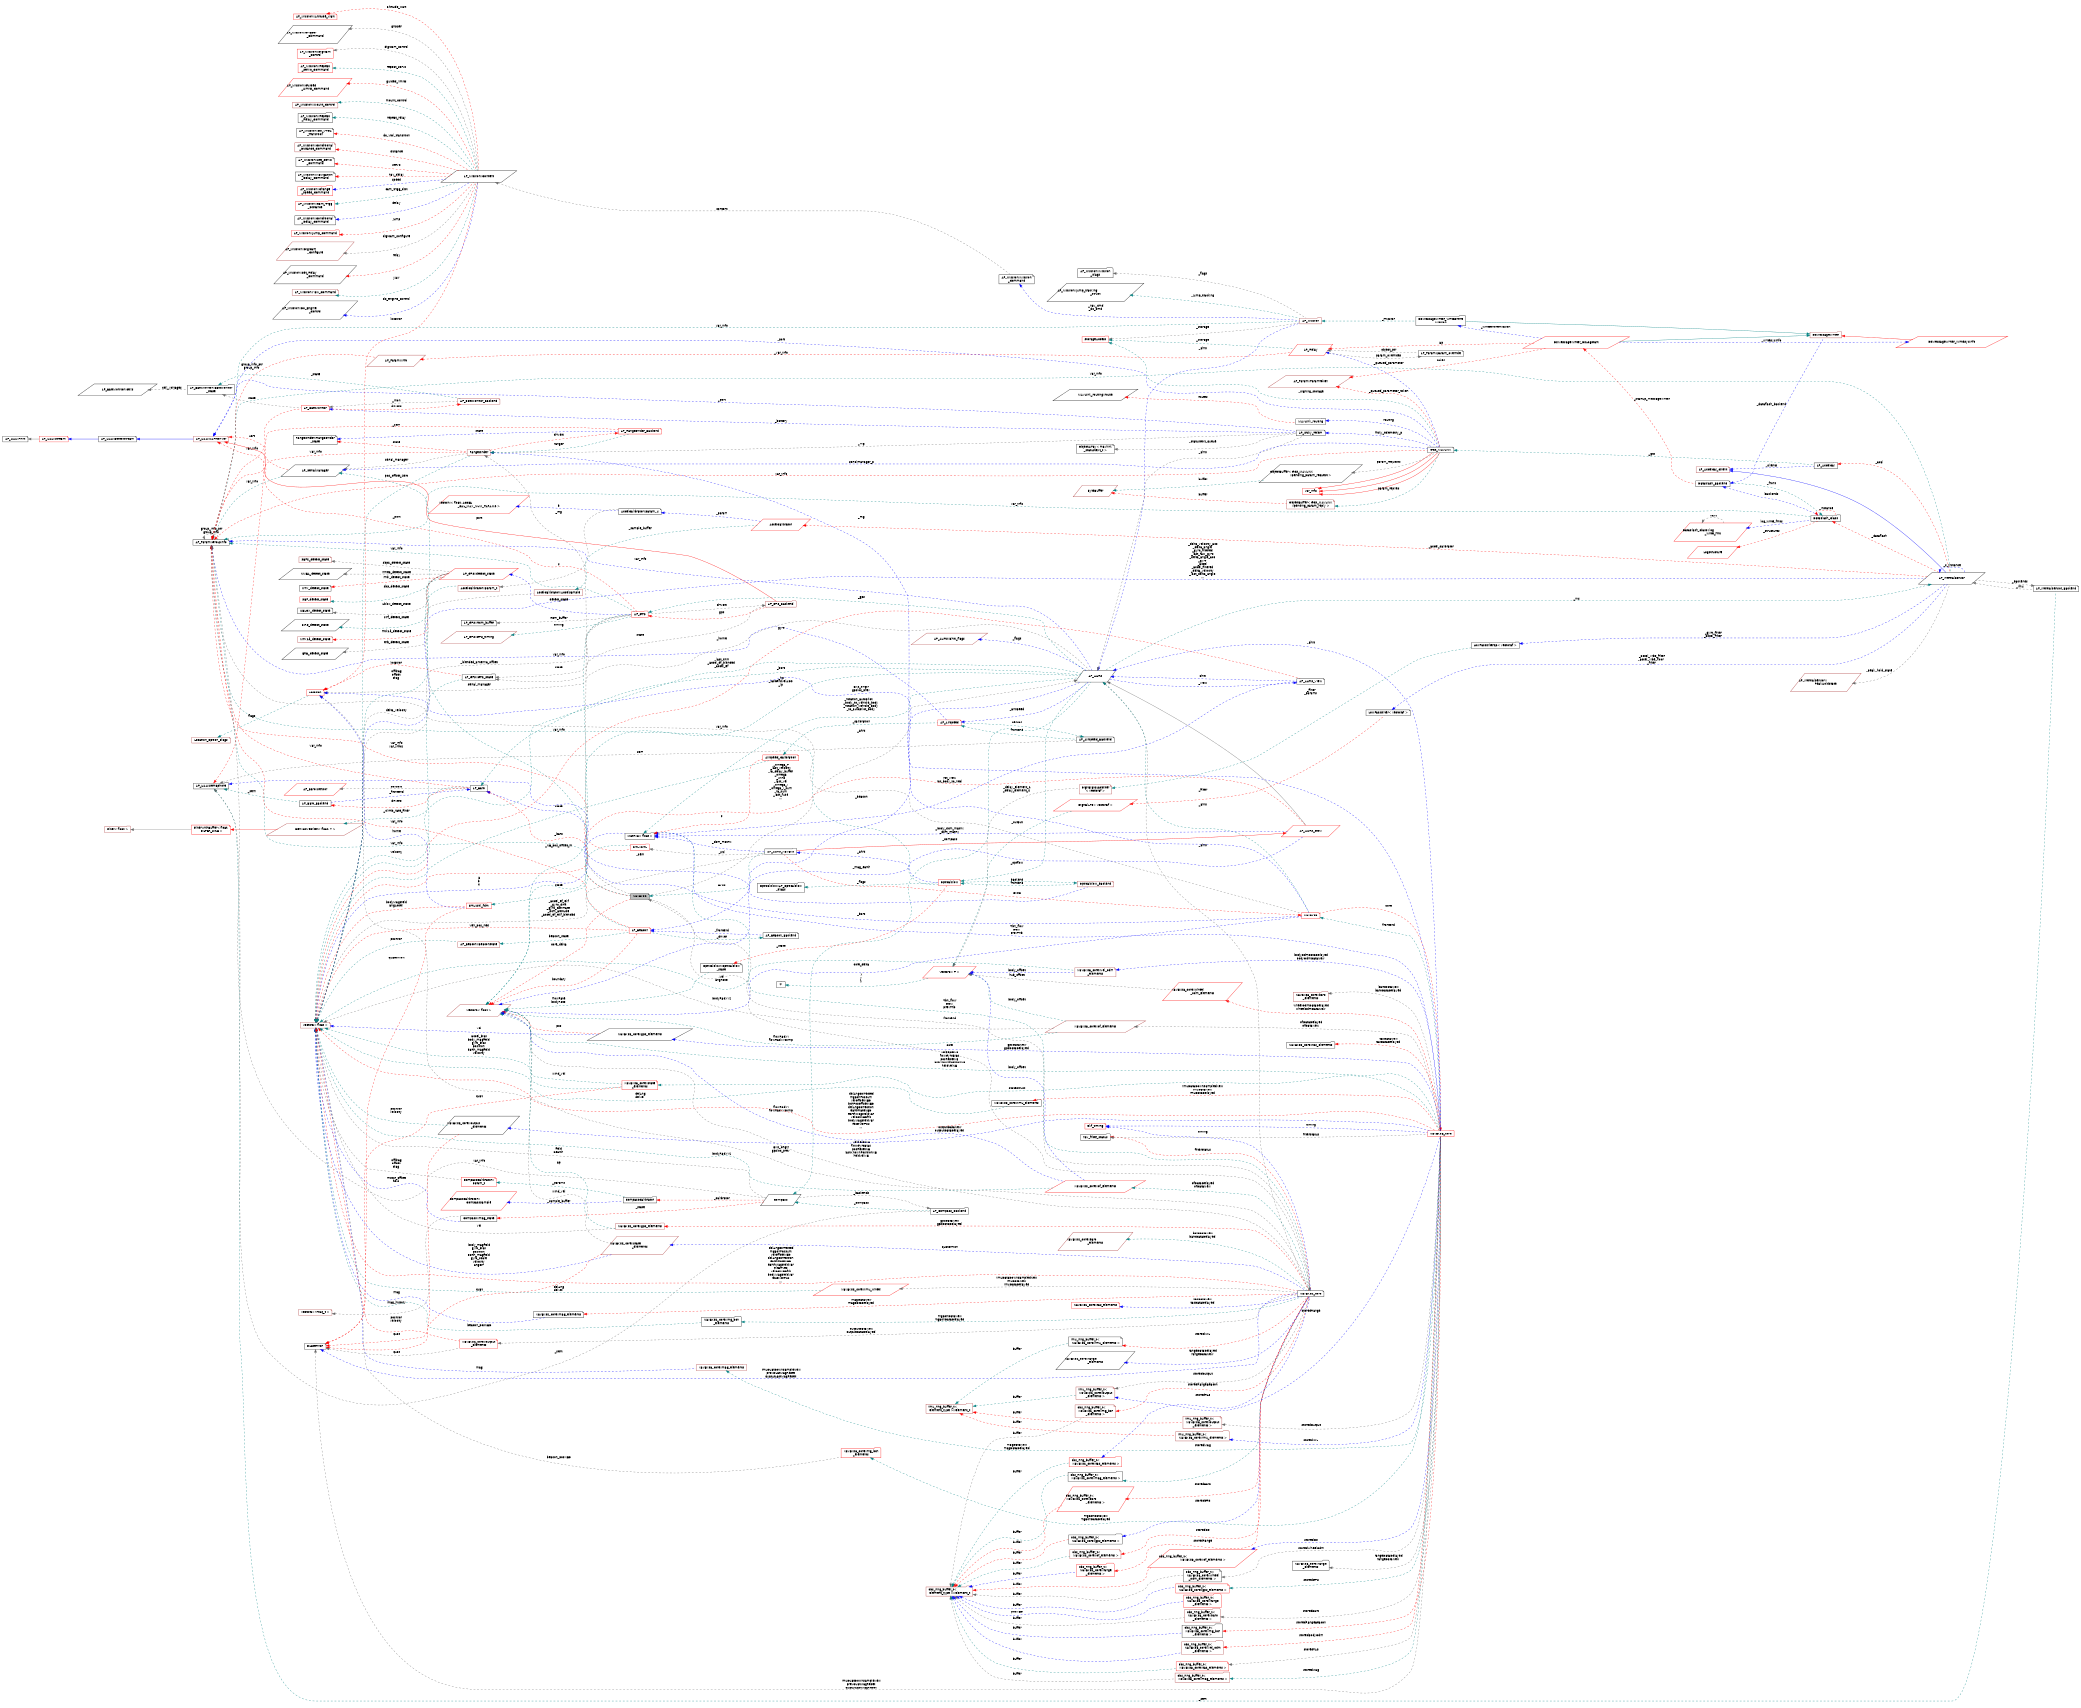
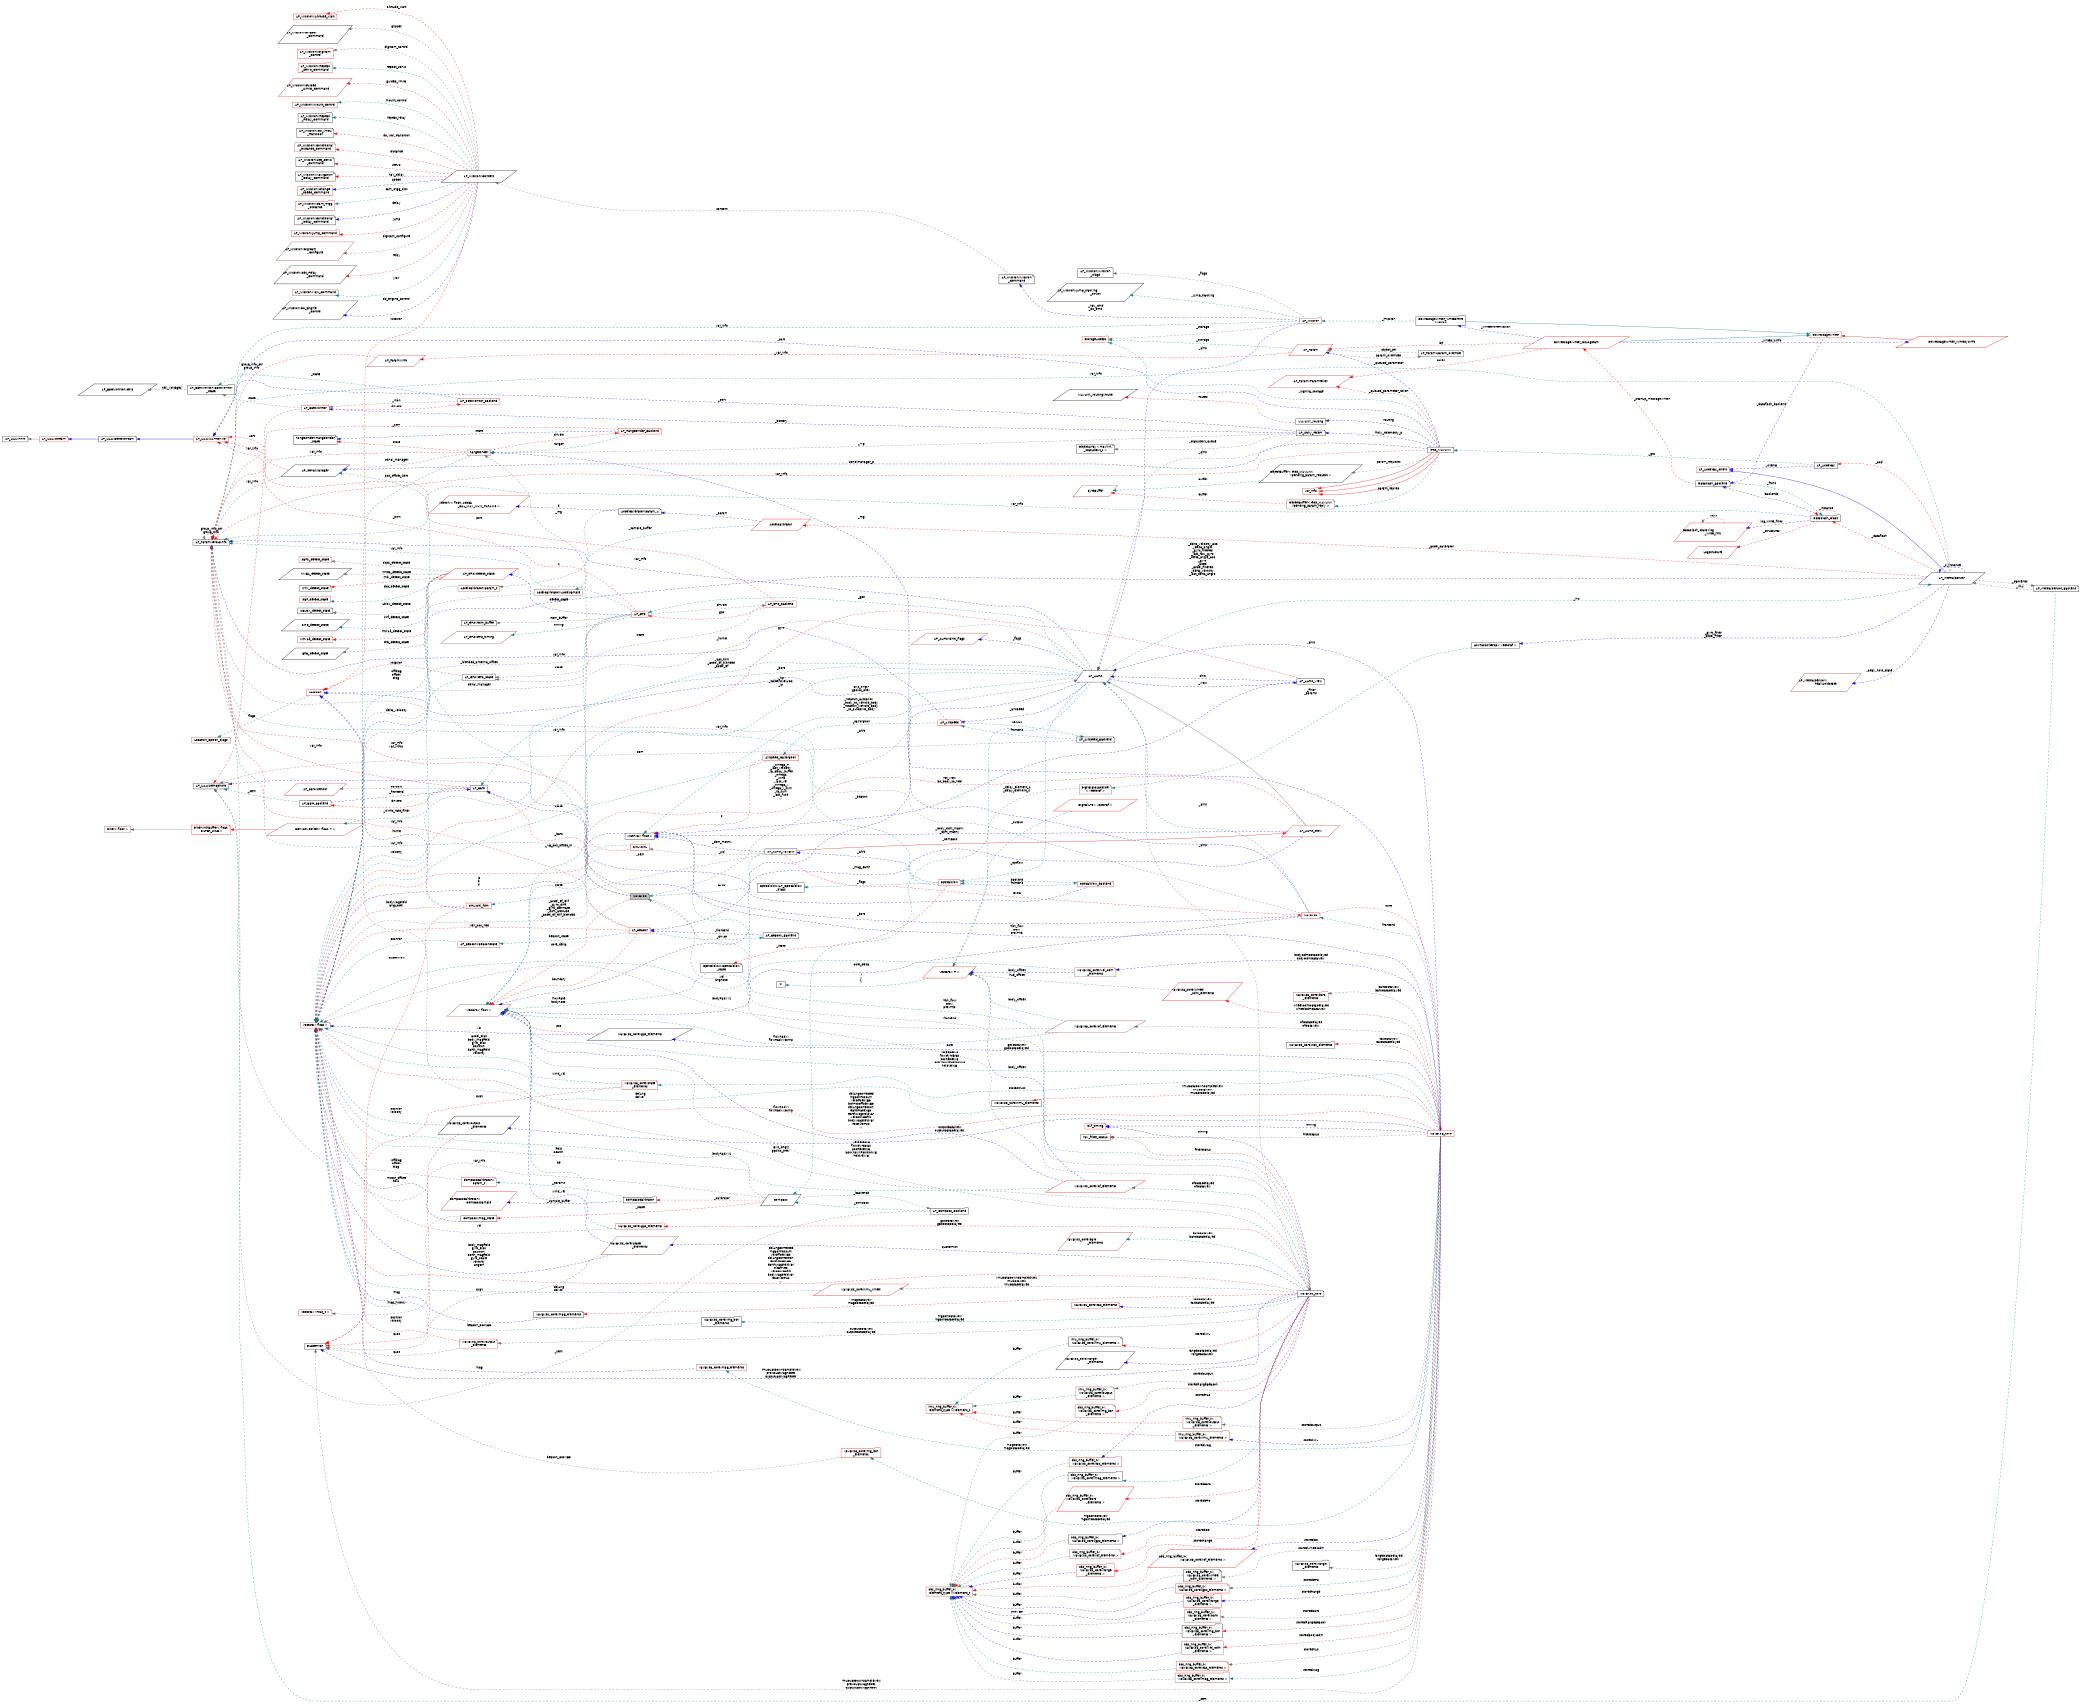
(1311, 350) -> (1311, 350)
(481, 530) -> (481, 530)
(1917, 649) -> (1917, 649)
(1388, 713) -> none
(529, 1160) -> (529, 1160)
(461, 1302) -> (461, 1302)
(1334, 1346) -> (1417, 1564)
